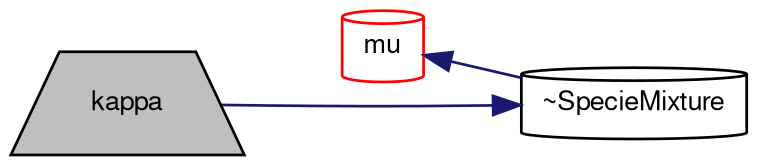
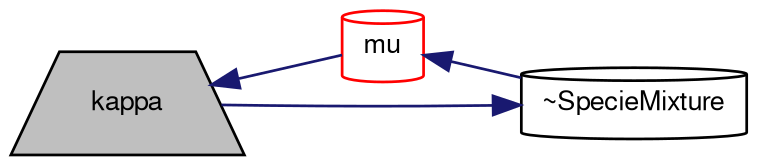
none -> (291, 67)
